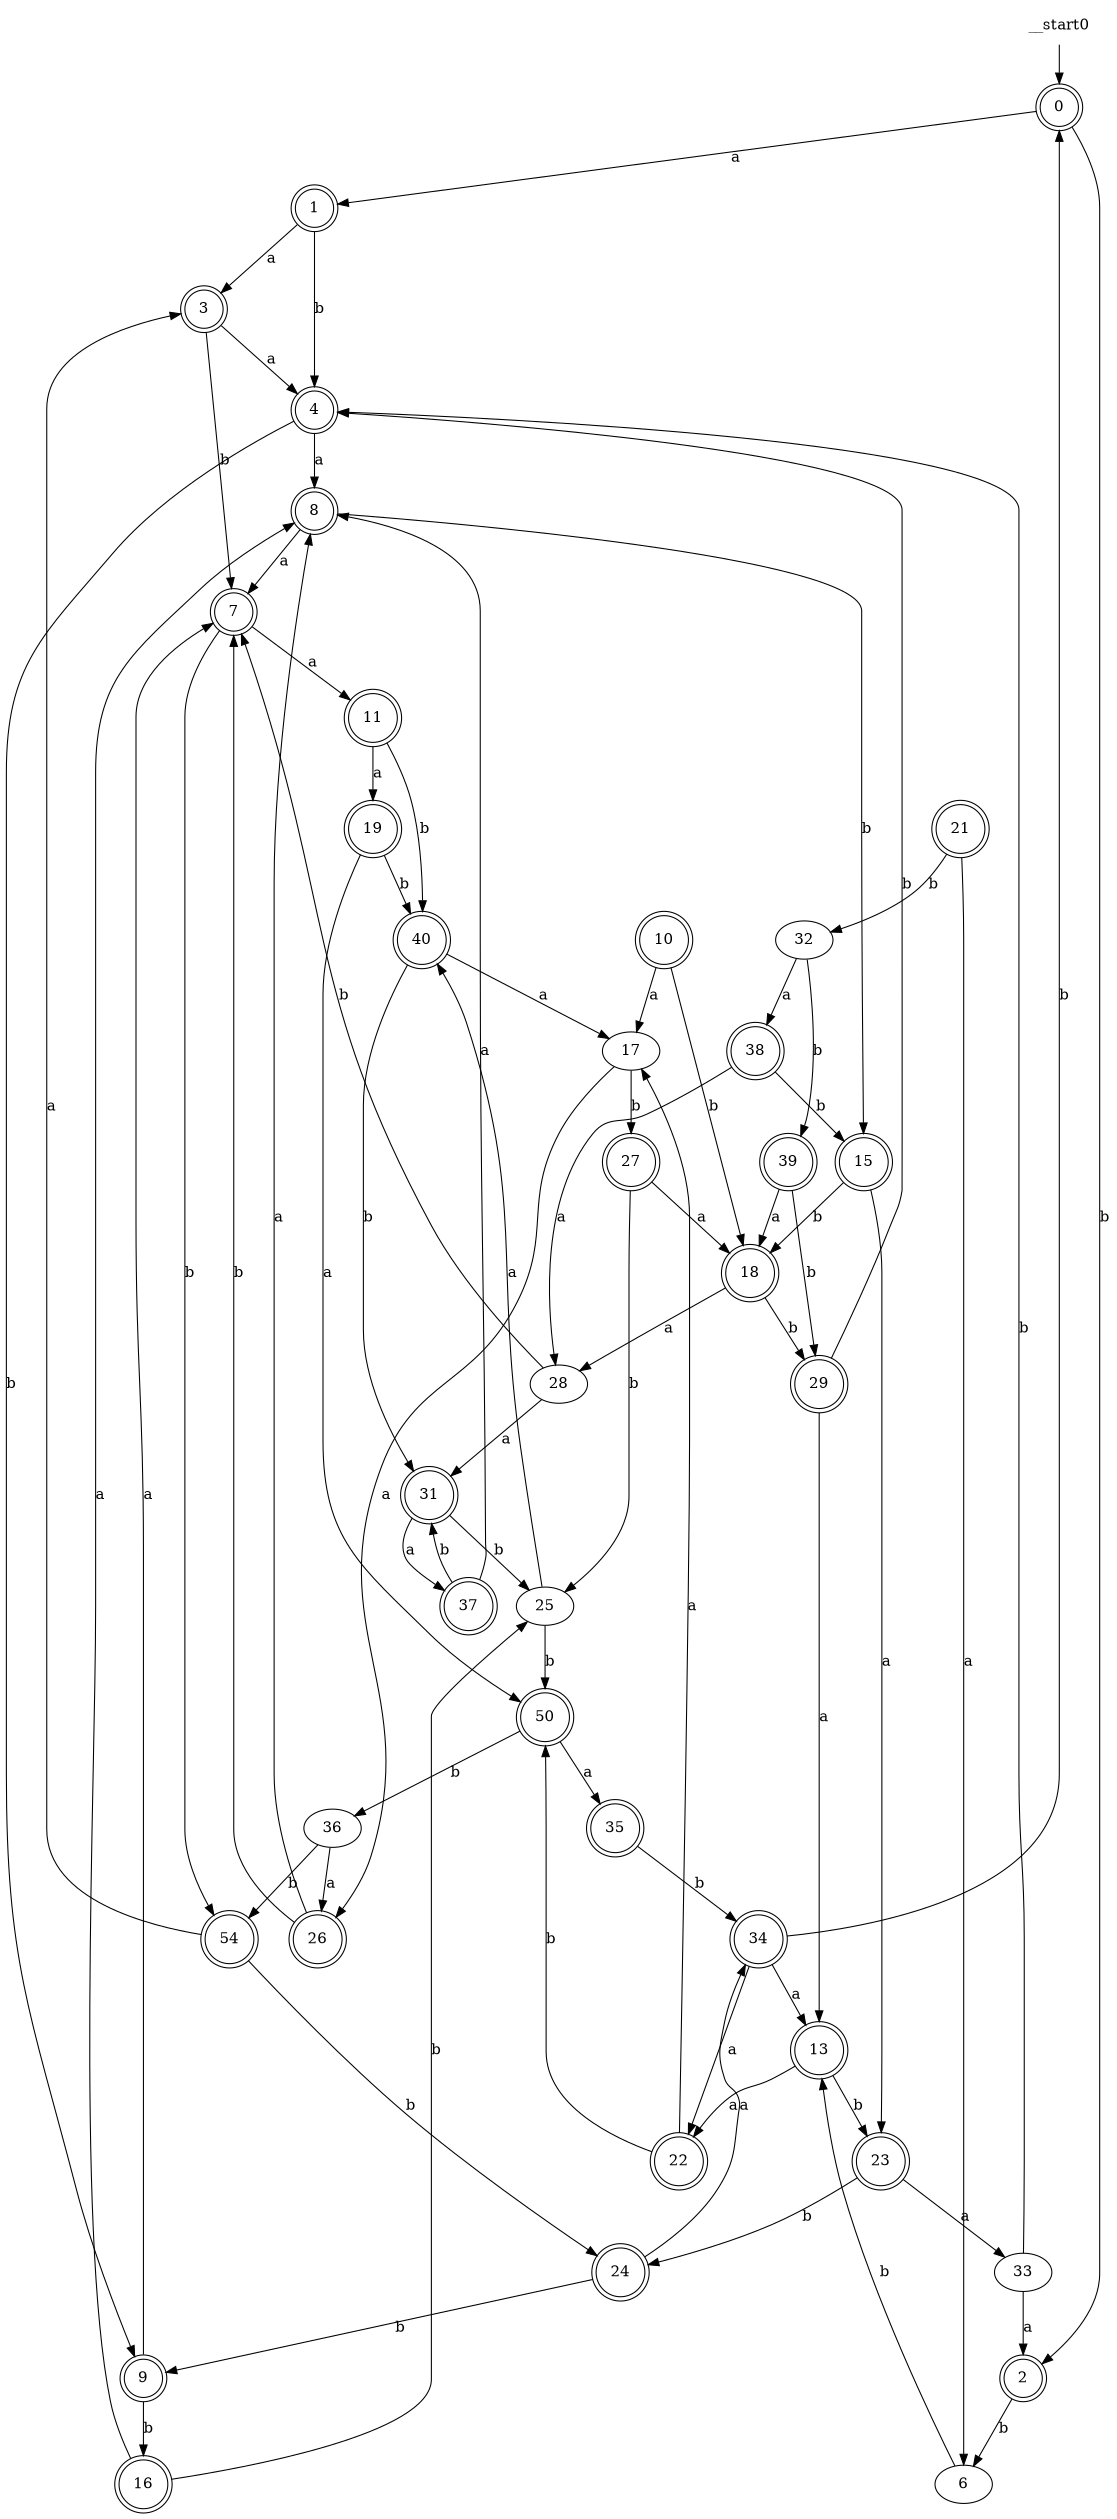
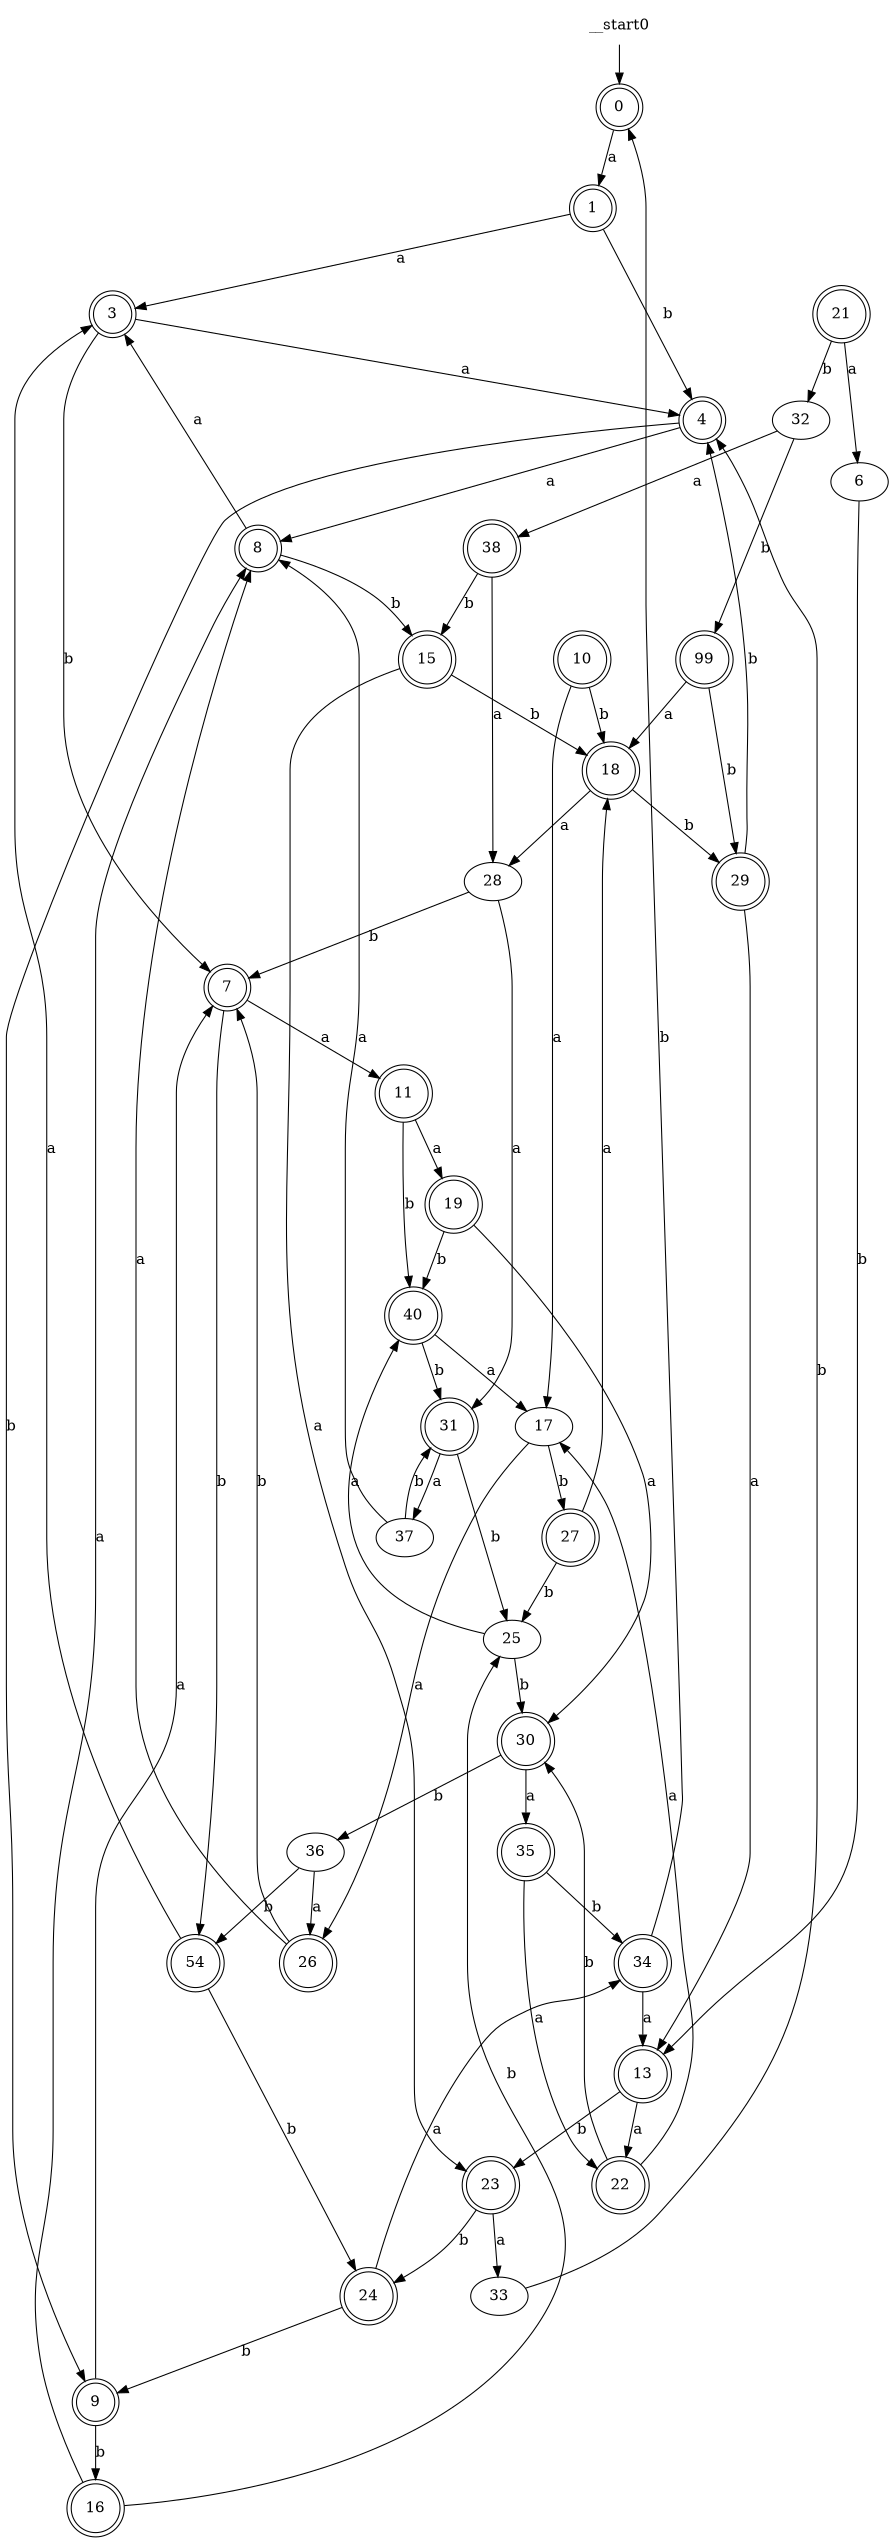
(278, 557) -> (188, 436)
(788, 1162) -> (704, 659)
(469, 1606) -> (405, 1538)
(545, 1717) -> (526, 1741)
(713, 2065) -> (534, 2027)
(1023, 2378) -> none
